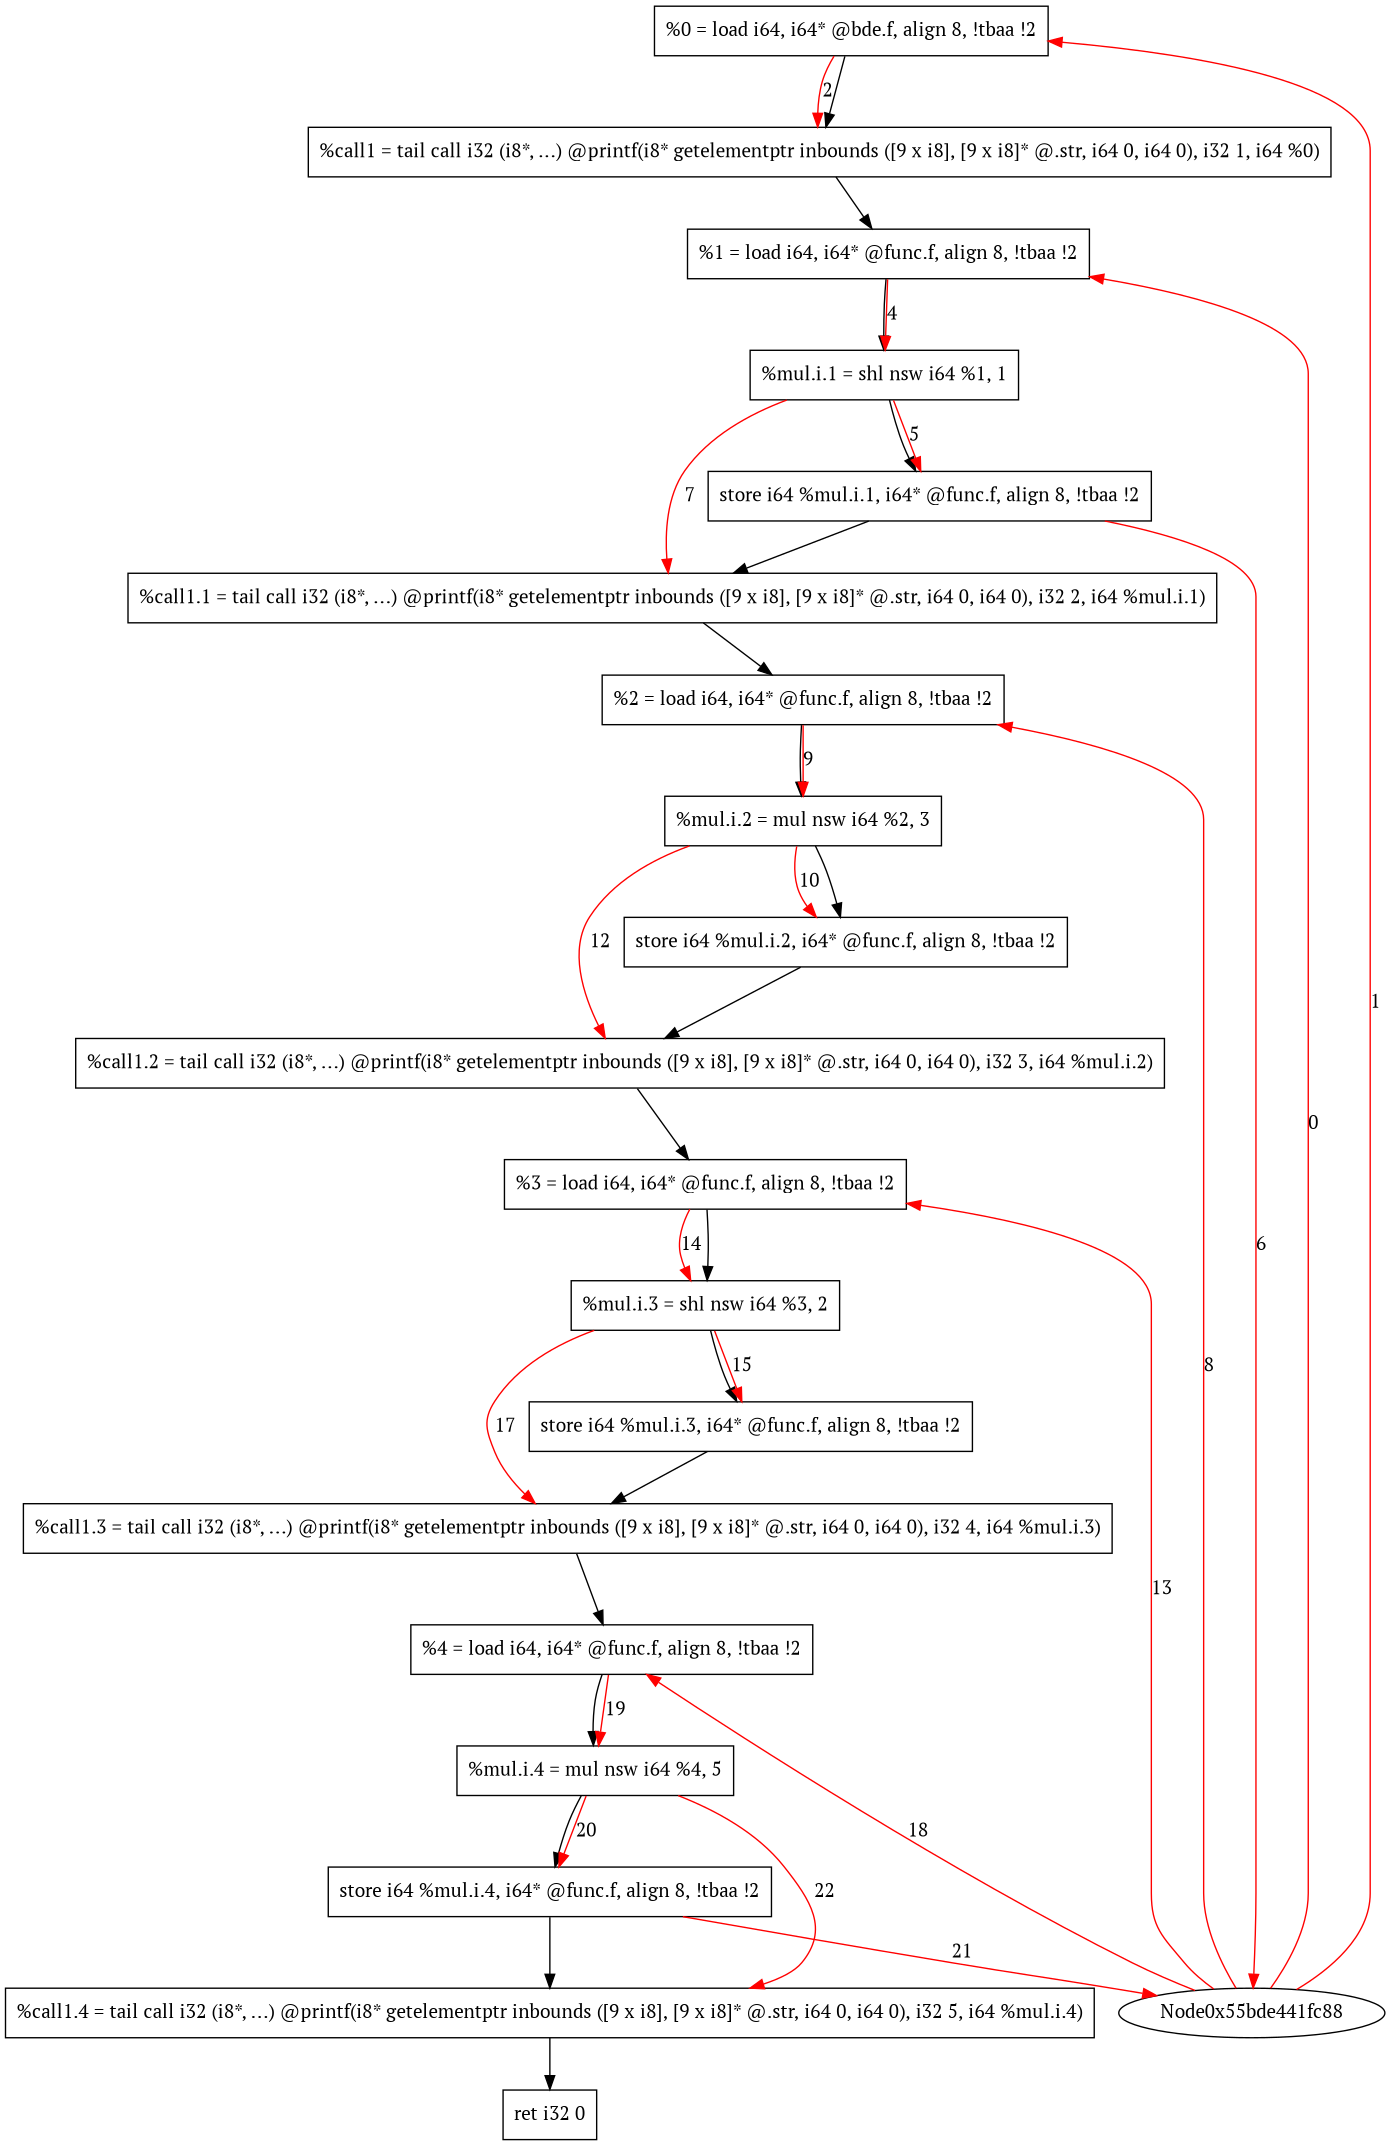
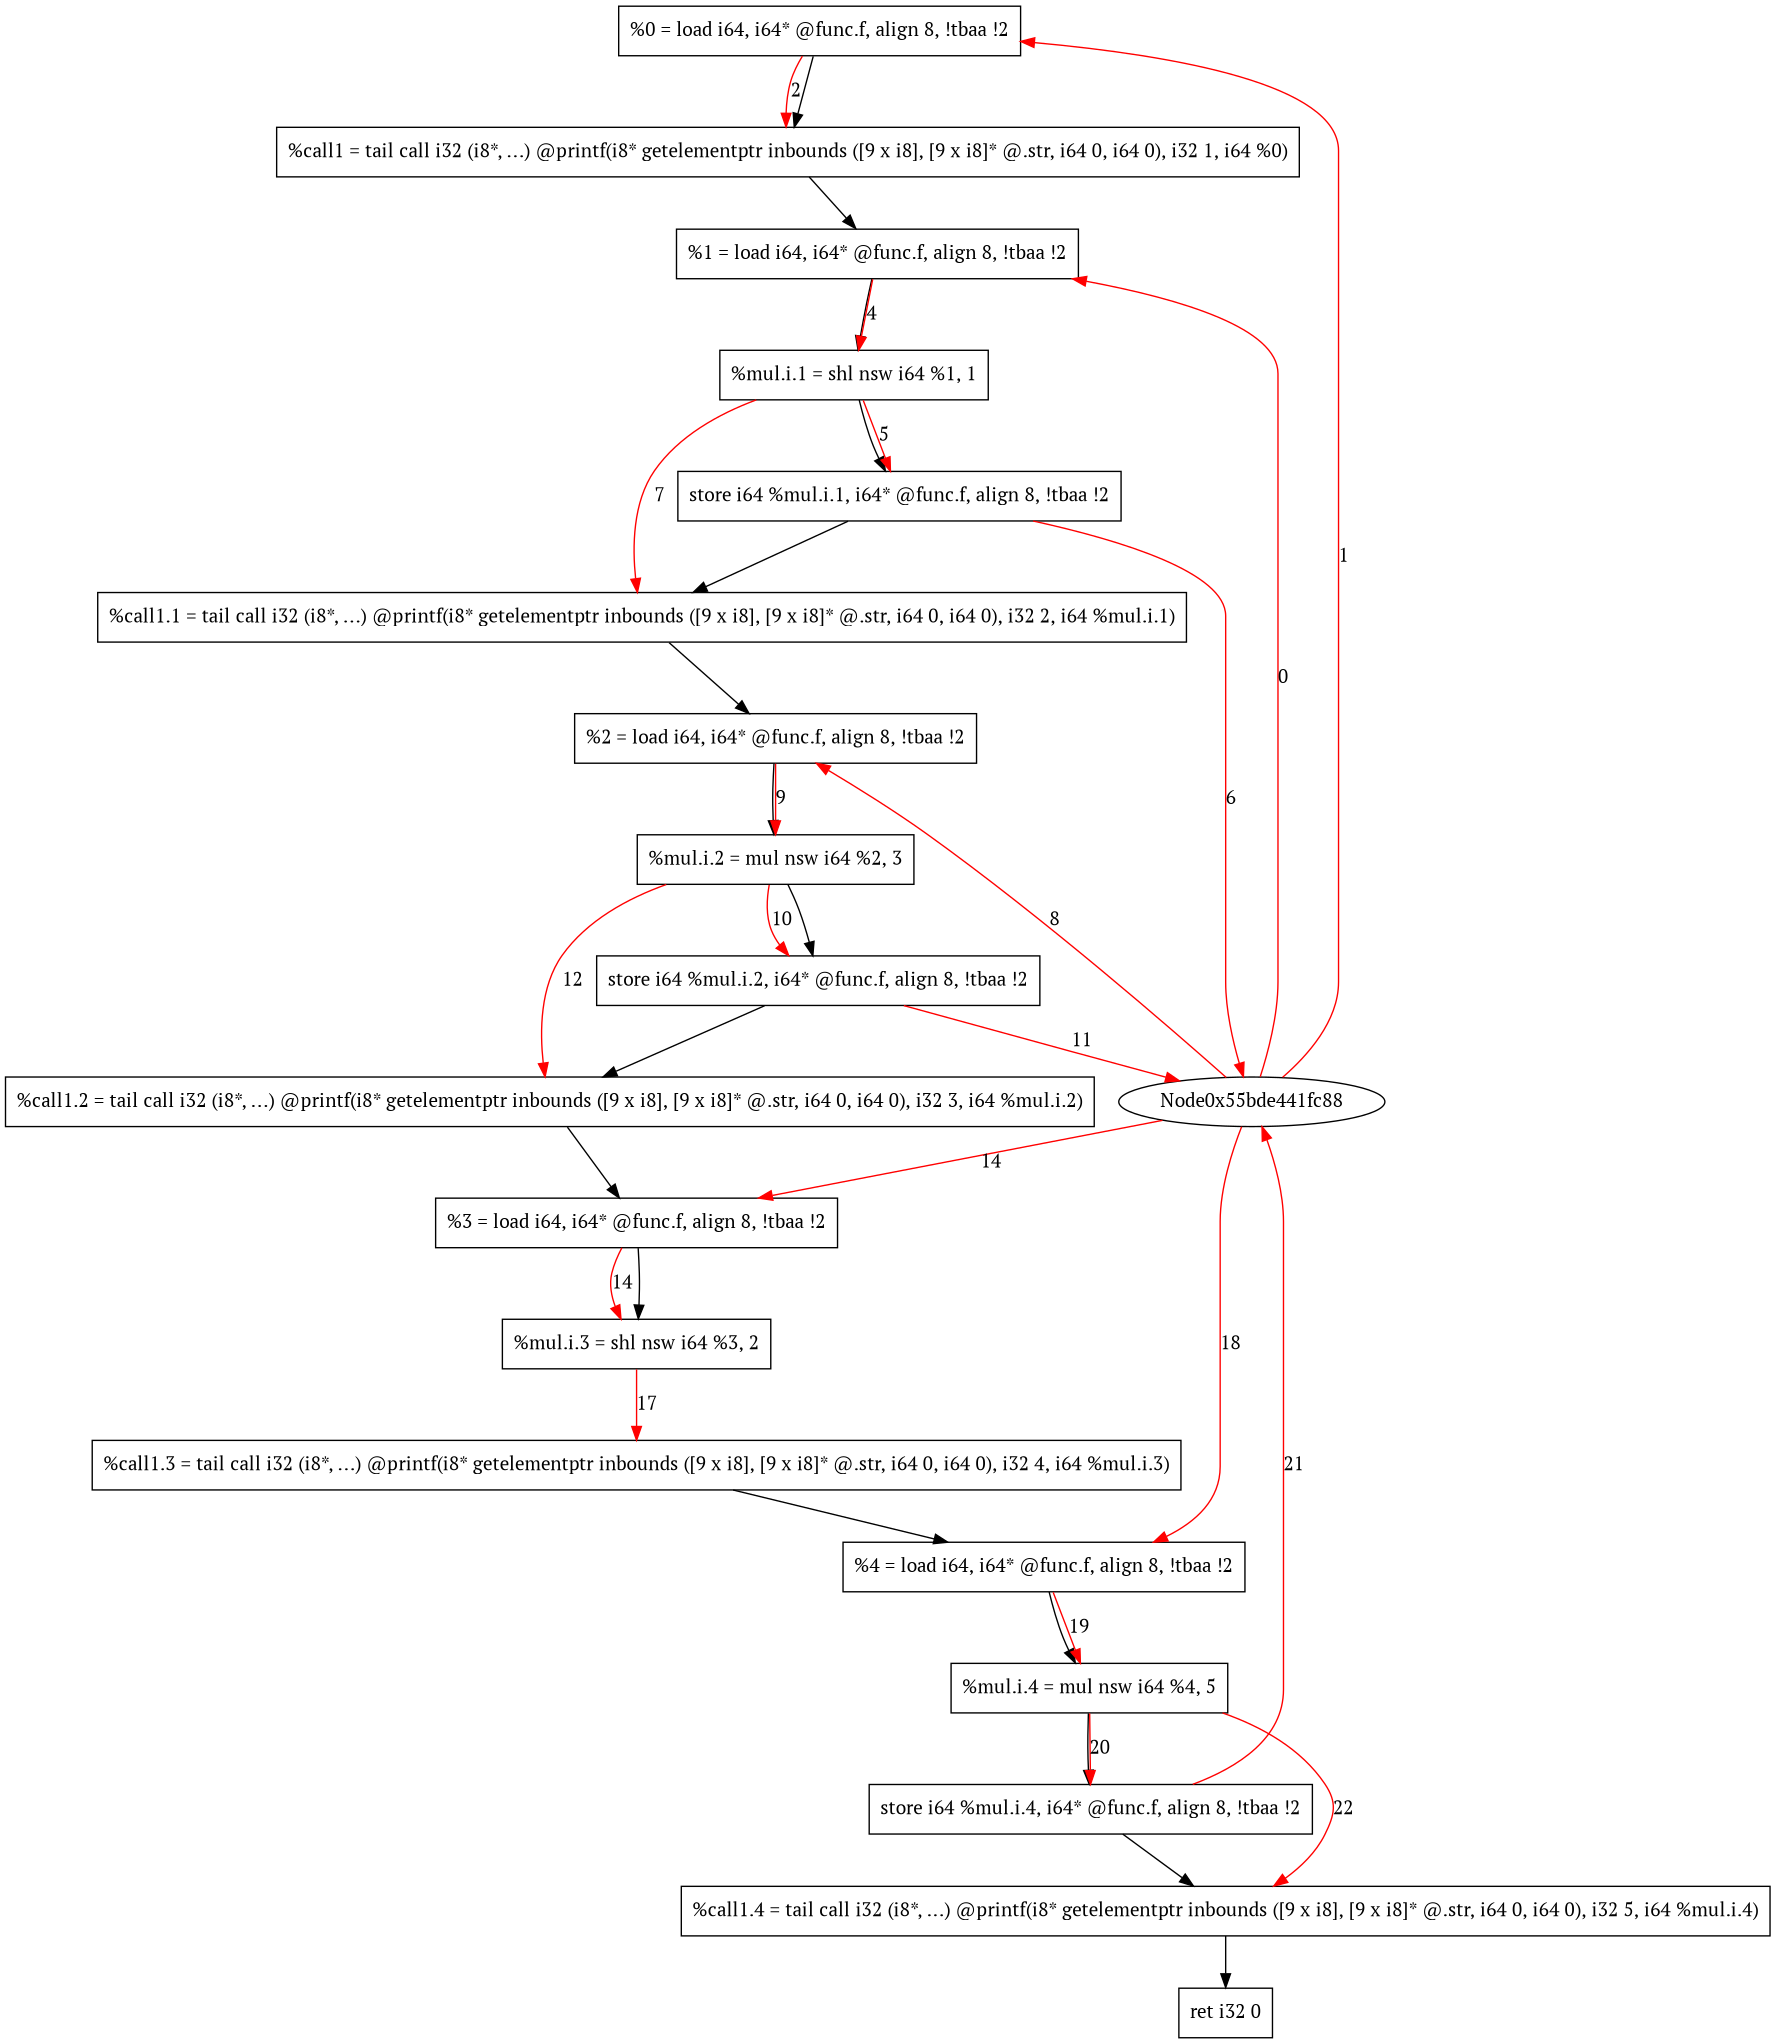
(851, 31) -> (820, 31)
none -> (1035, 1042)
(751, 1427) -> none
(1162, 1589) -> (992, 1162)
